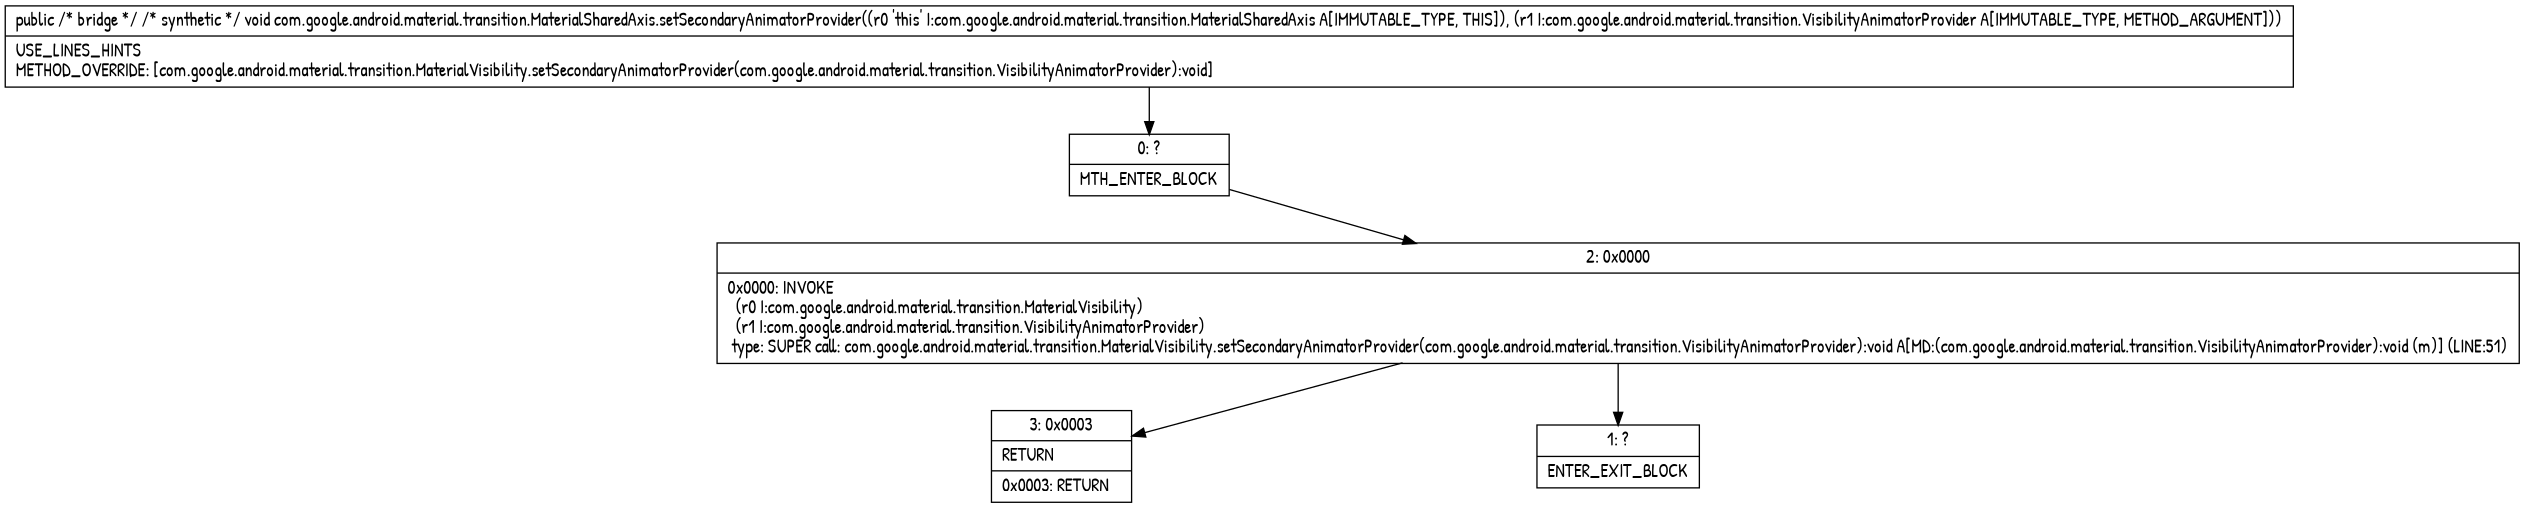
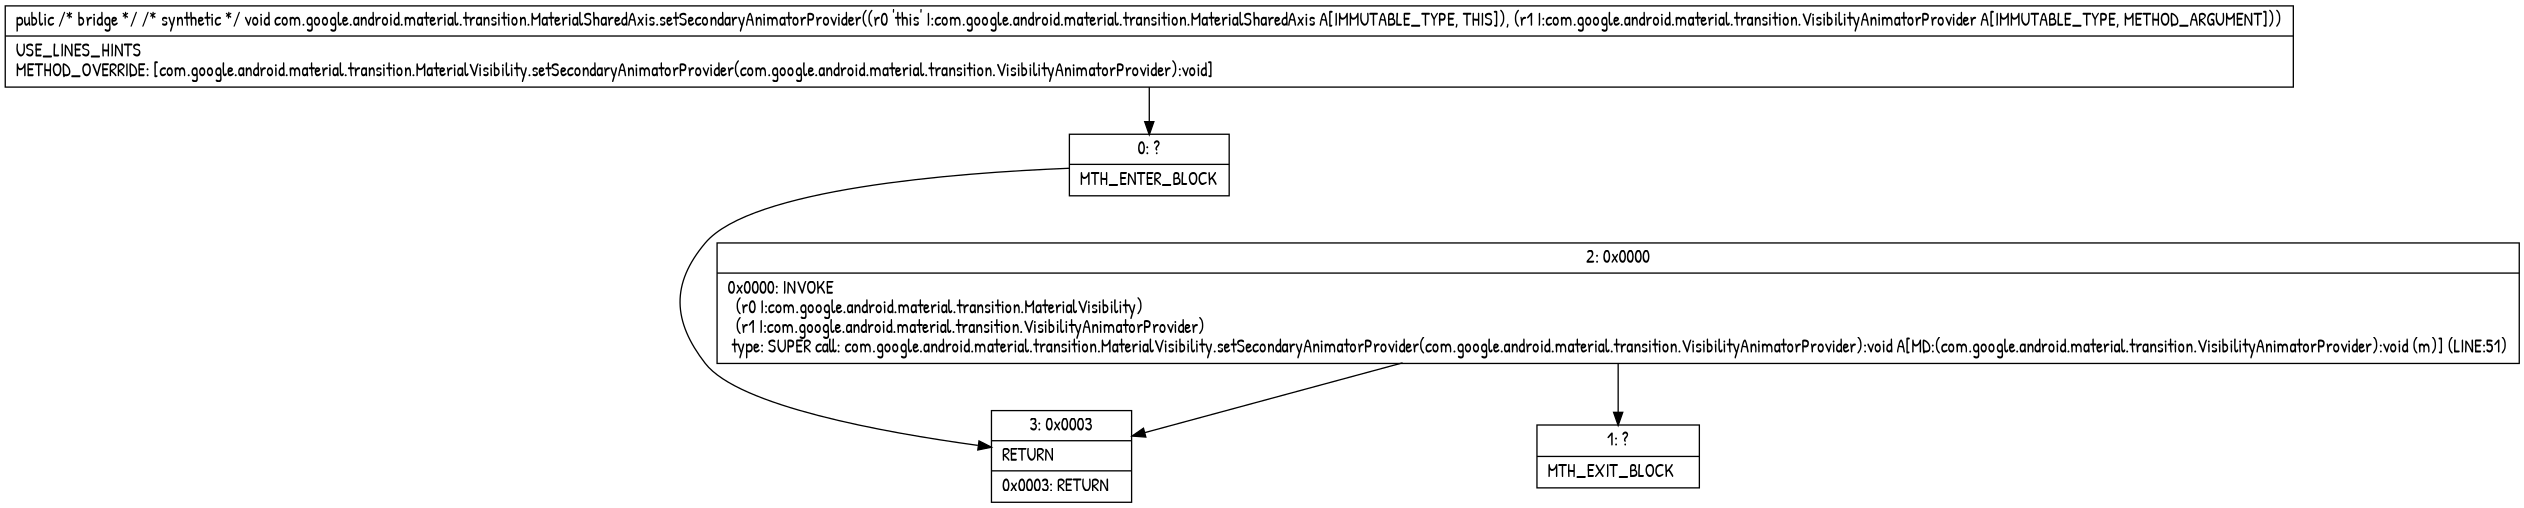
(1316, 215) -> (692, 261)
(1618, 472) -> (1611, 472)
